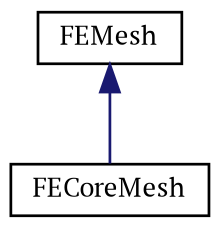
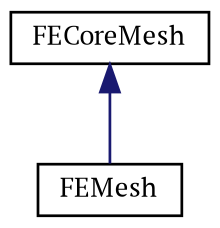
(110, 128) -> (110, 128)
